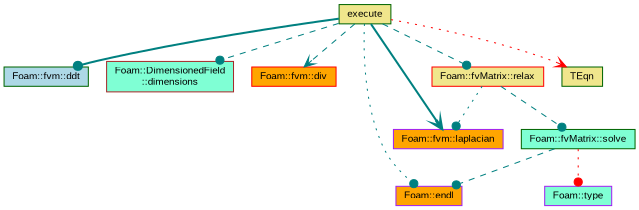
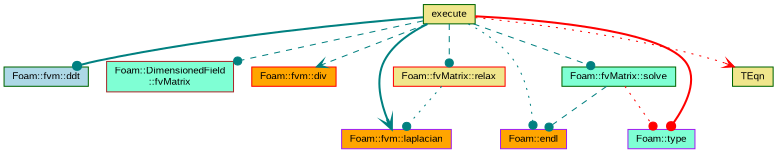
none -> (682, 58)
(170, 77) -> (170, 77)
(530, 106) -> (530, 44)
